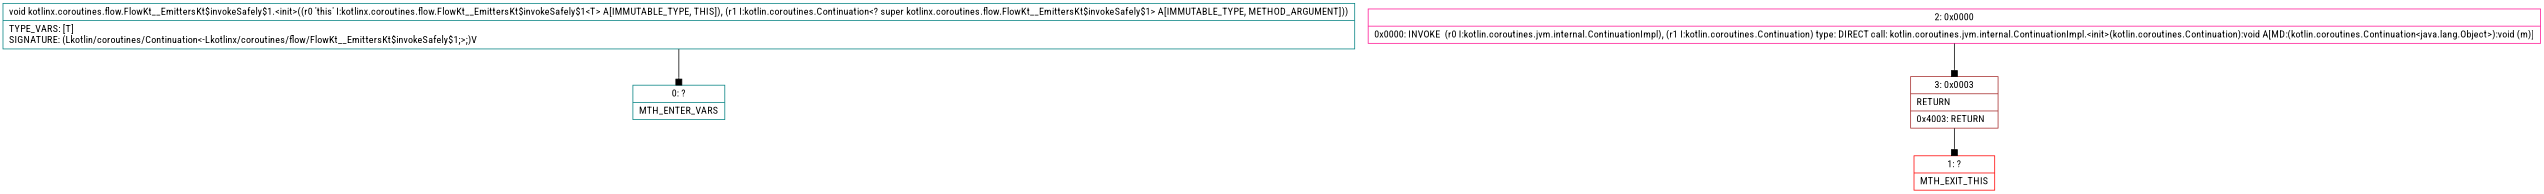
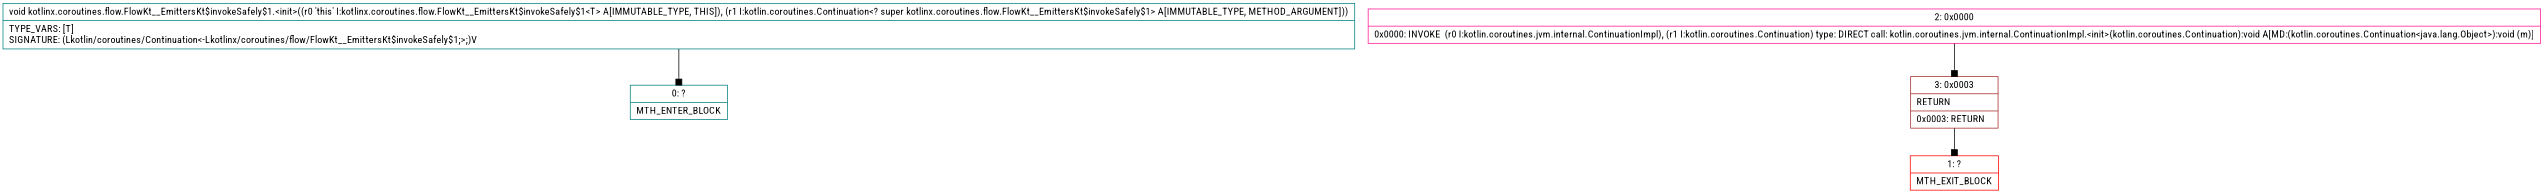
(679, 111) -> (679, 111)
(1954, 119) -> (1954, 119)
(1954, 181) -> (1954, 181)
